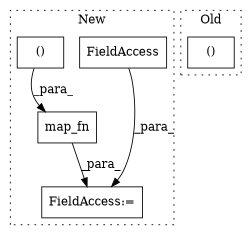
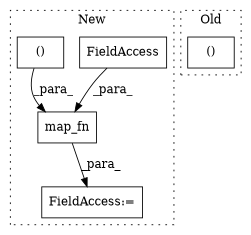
(134, 126) -> (92, 85)
